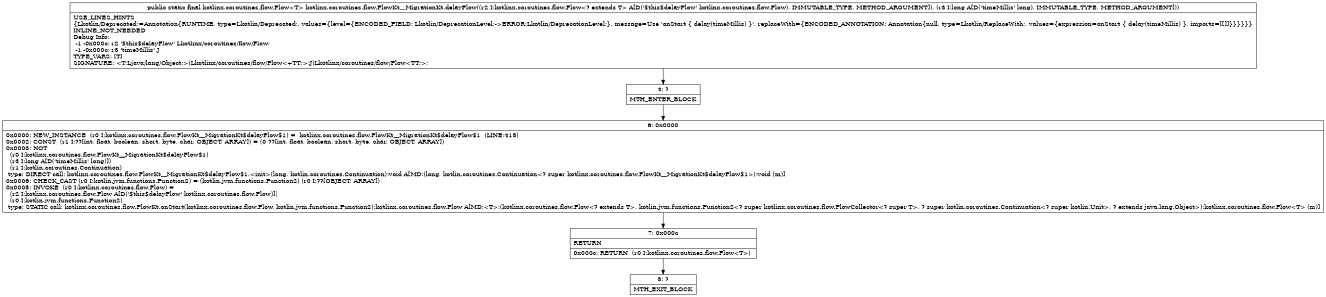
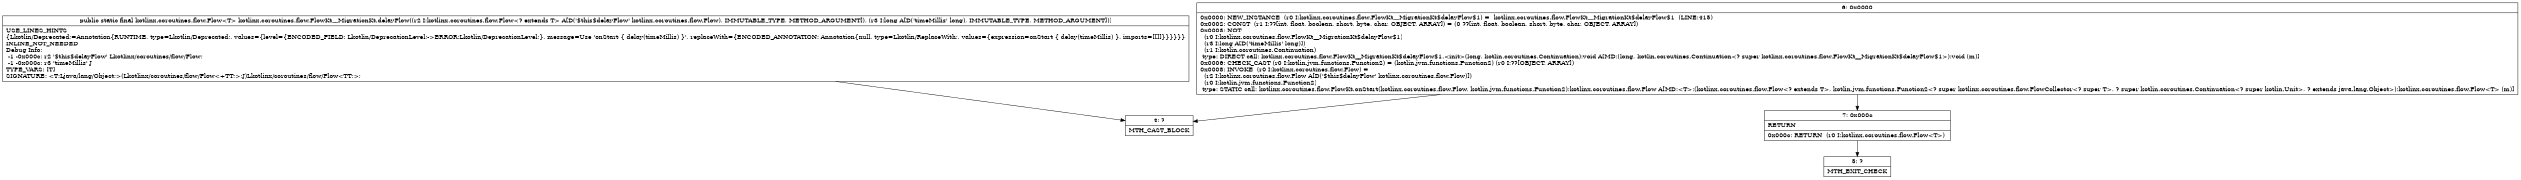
(663, 99) -> (1159, 130)
(663, 110) -> (1319, 108)
(663, 289) -> (1857, 171)
